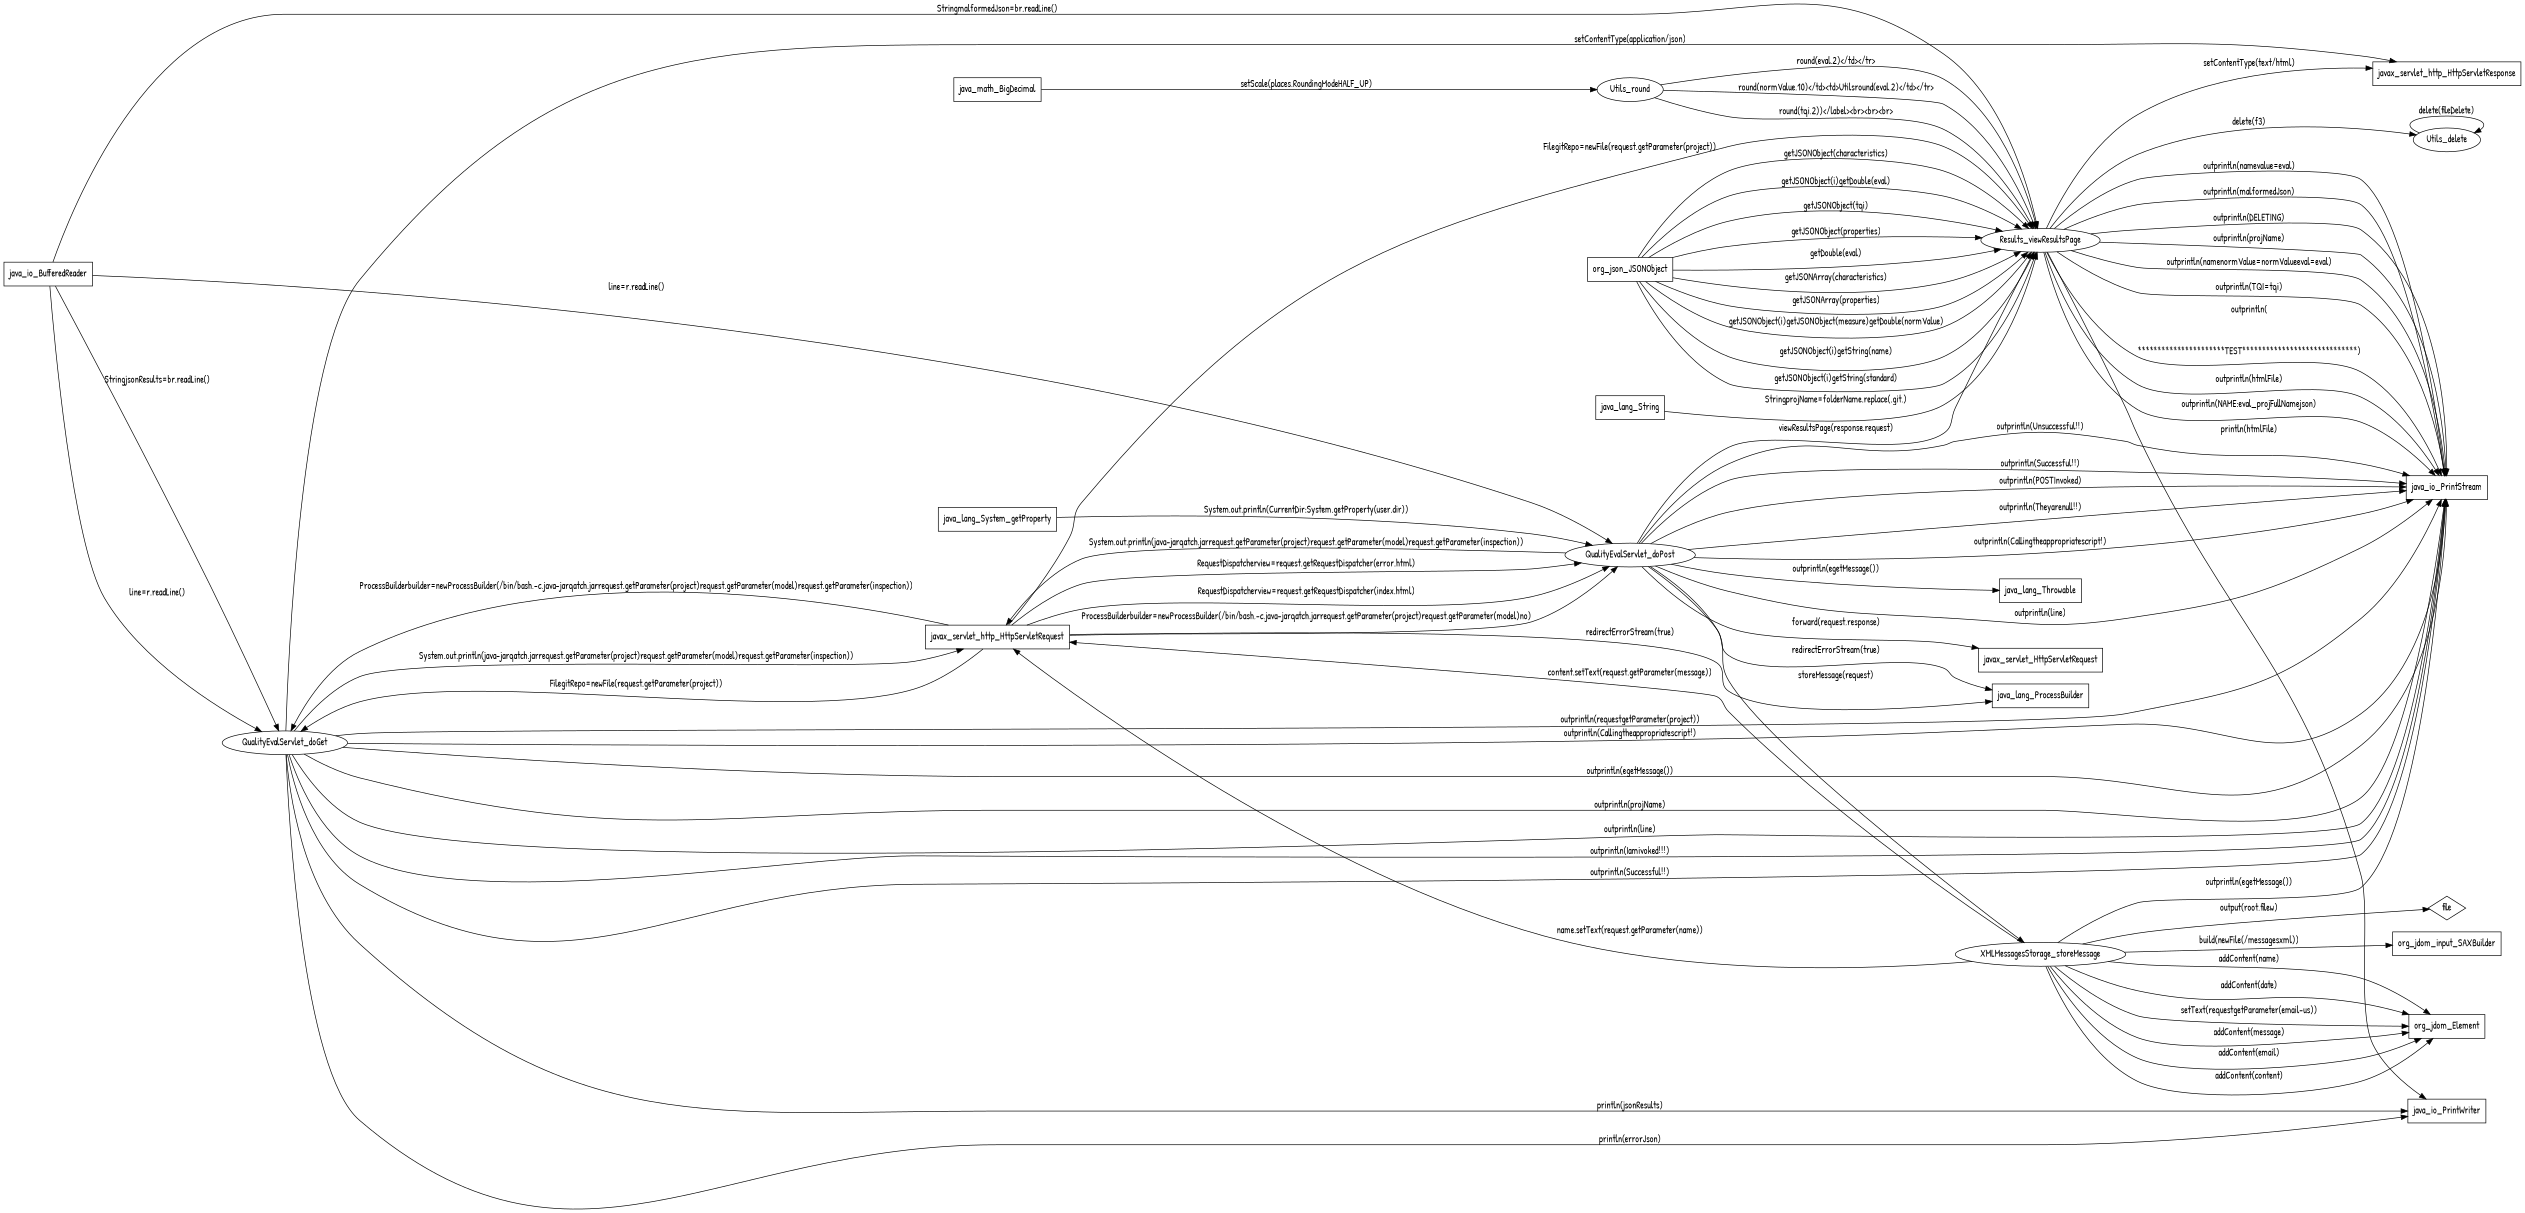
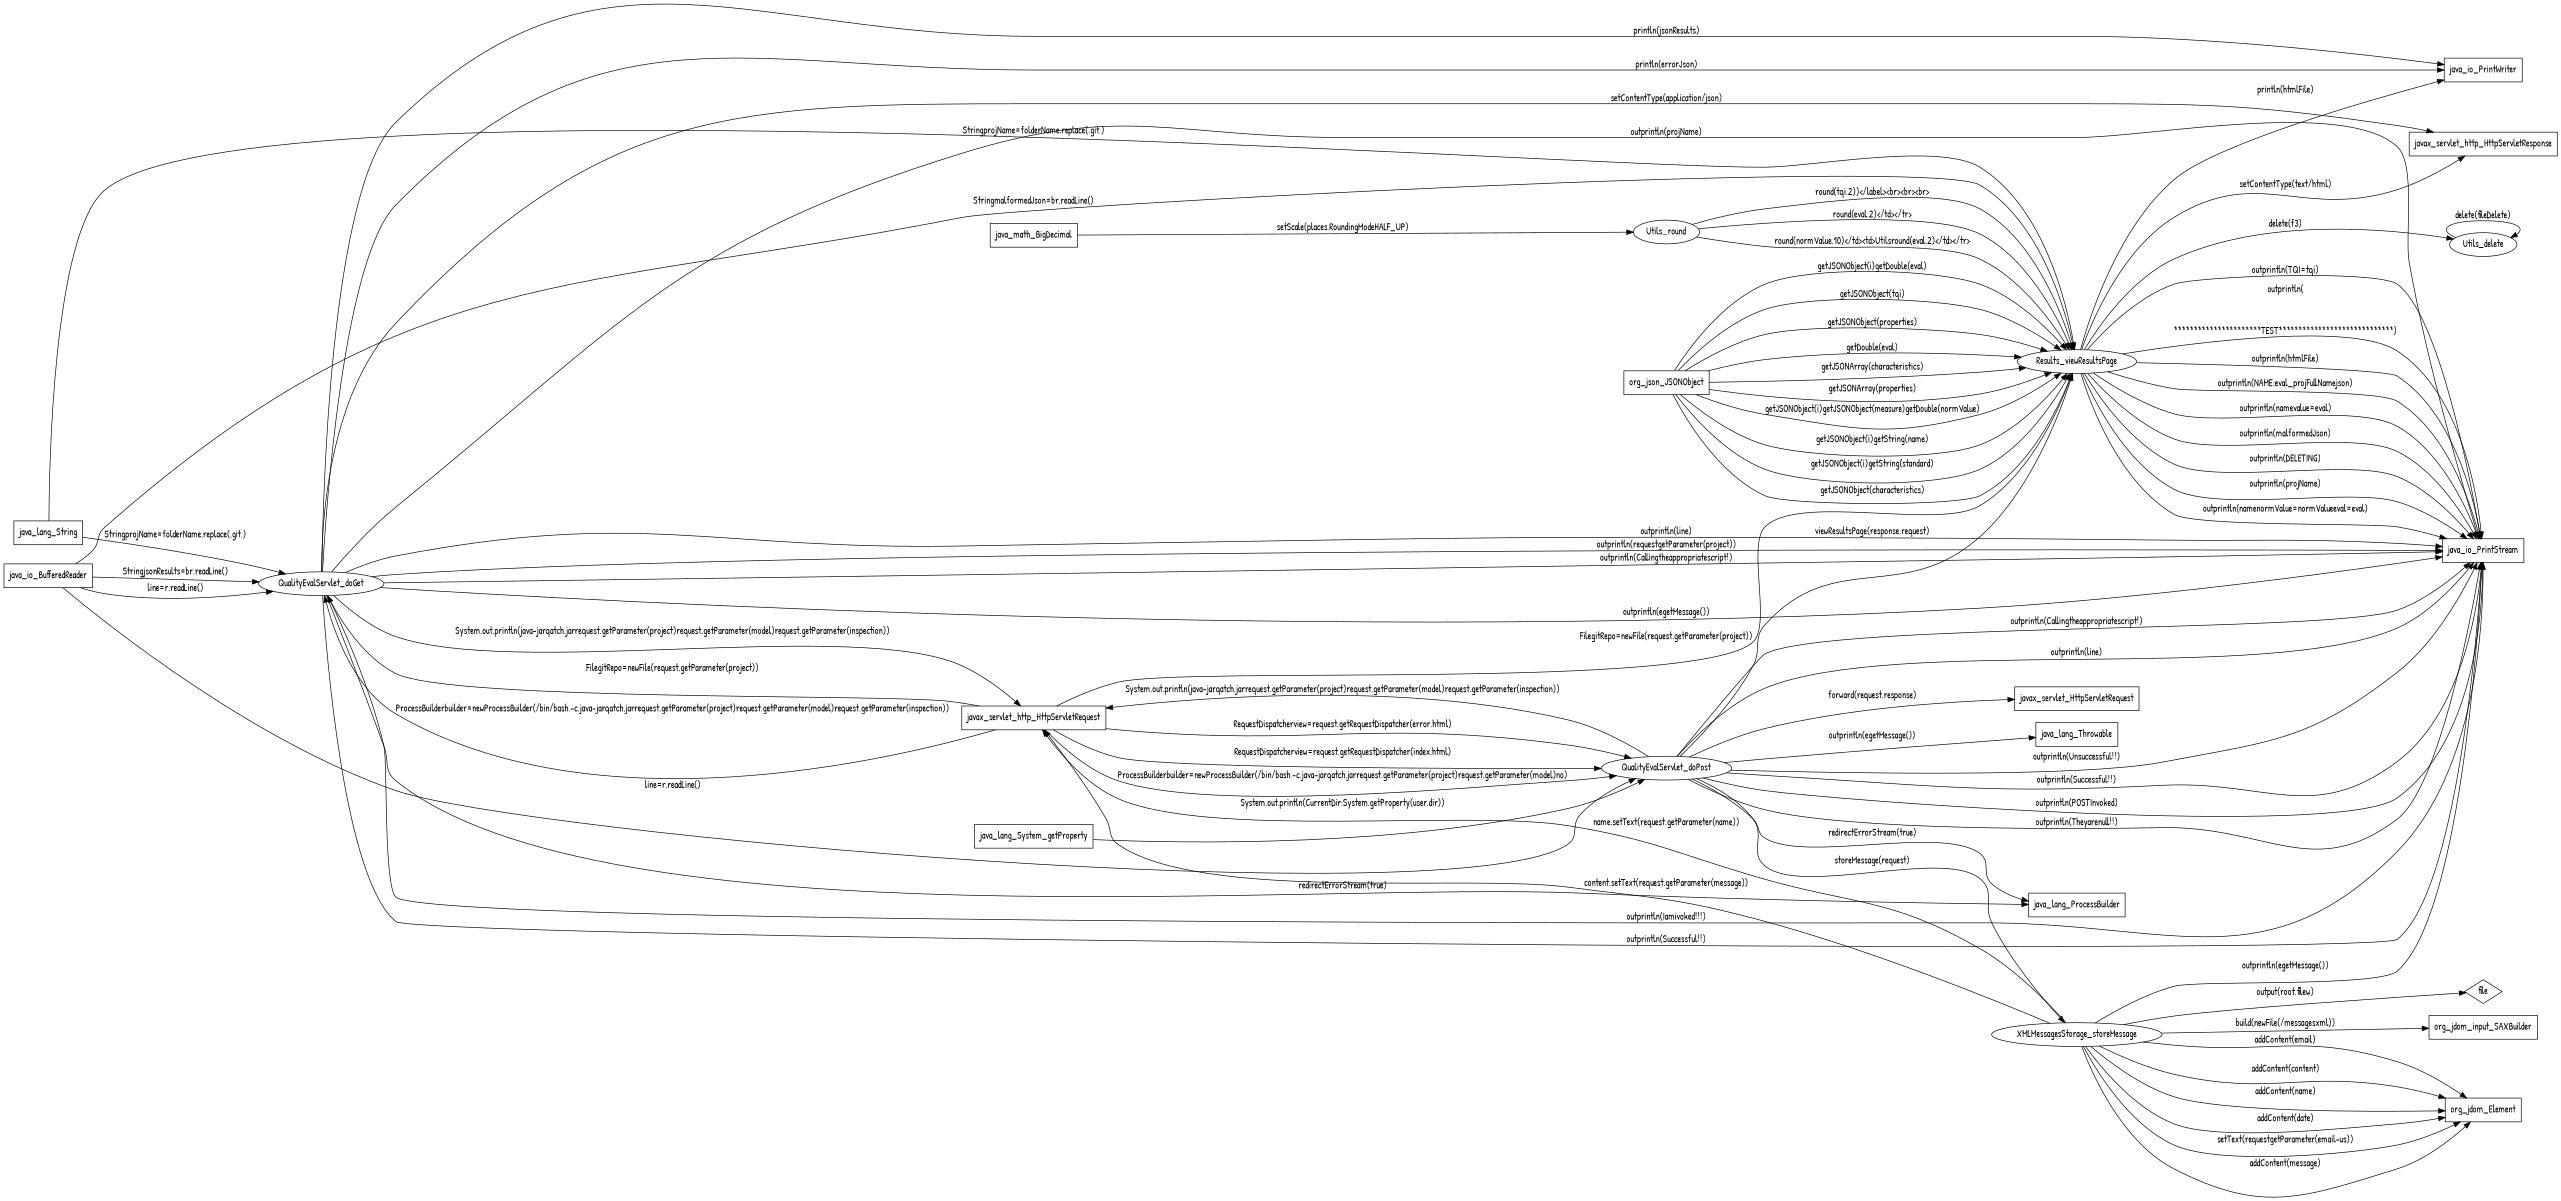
none -> (181, 552)
(1540, 638) -> (1100, 896)
